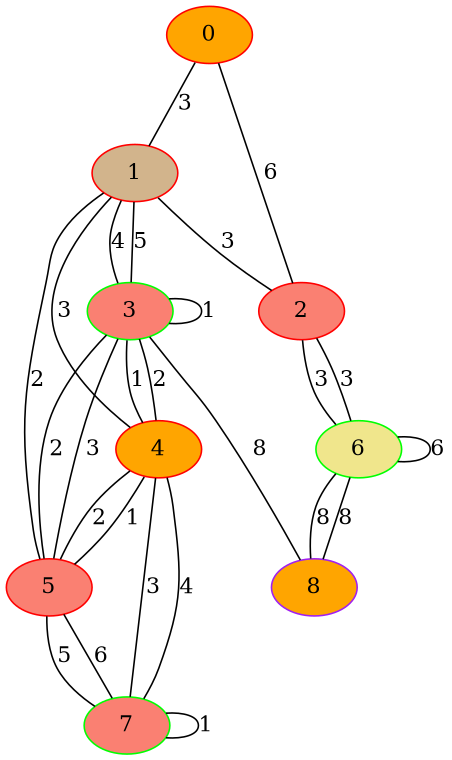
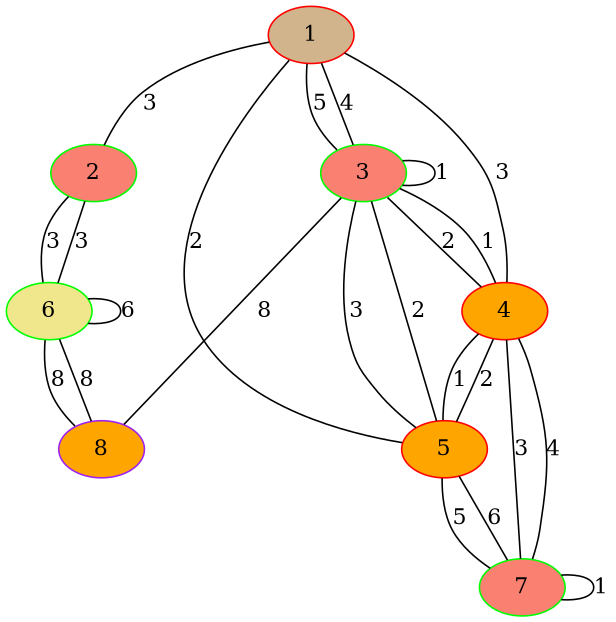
(210, 35) -> none
(302, 311) -> (94, 173)
(49, 587) -> (444, 449)
